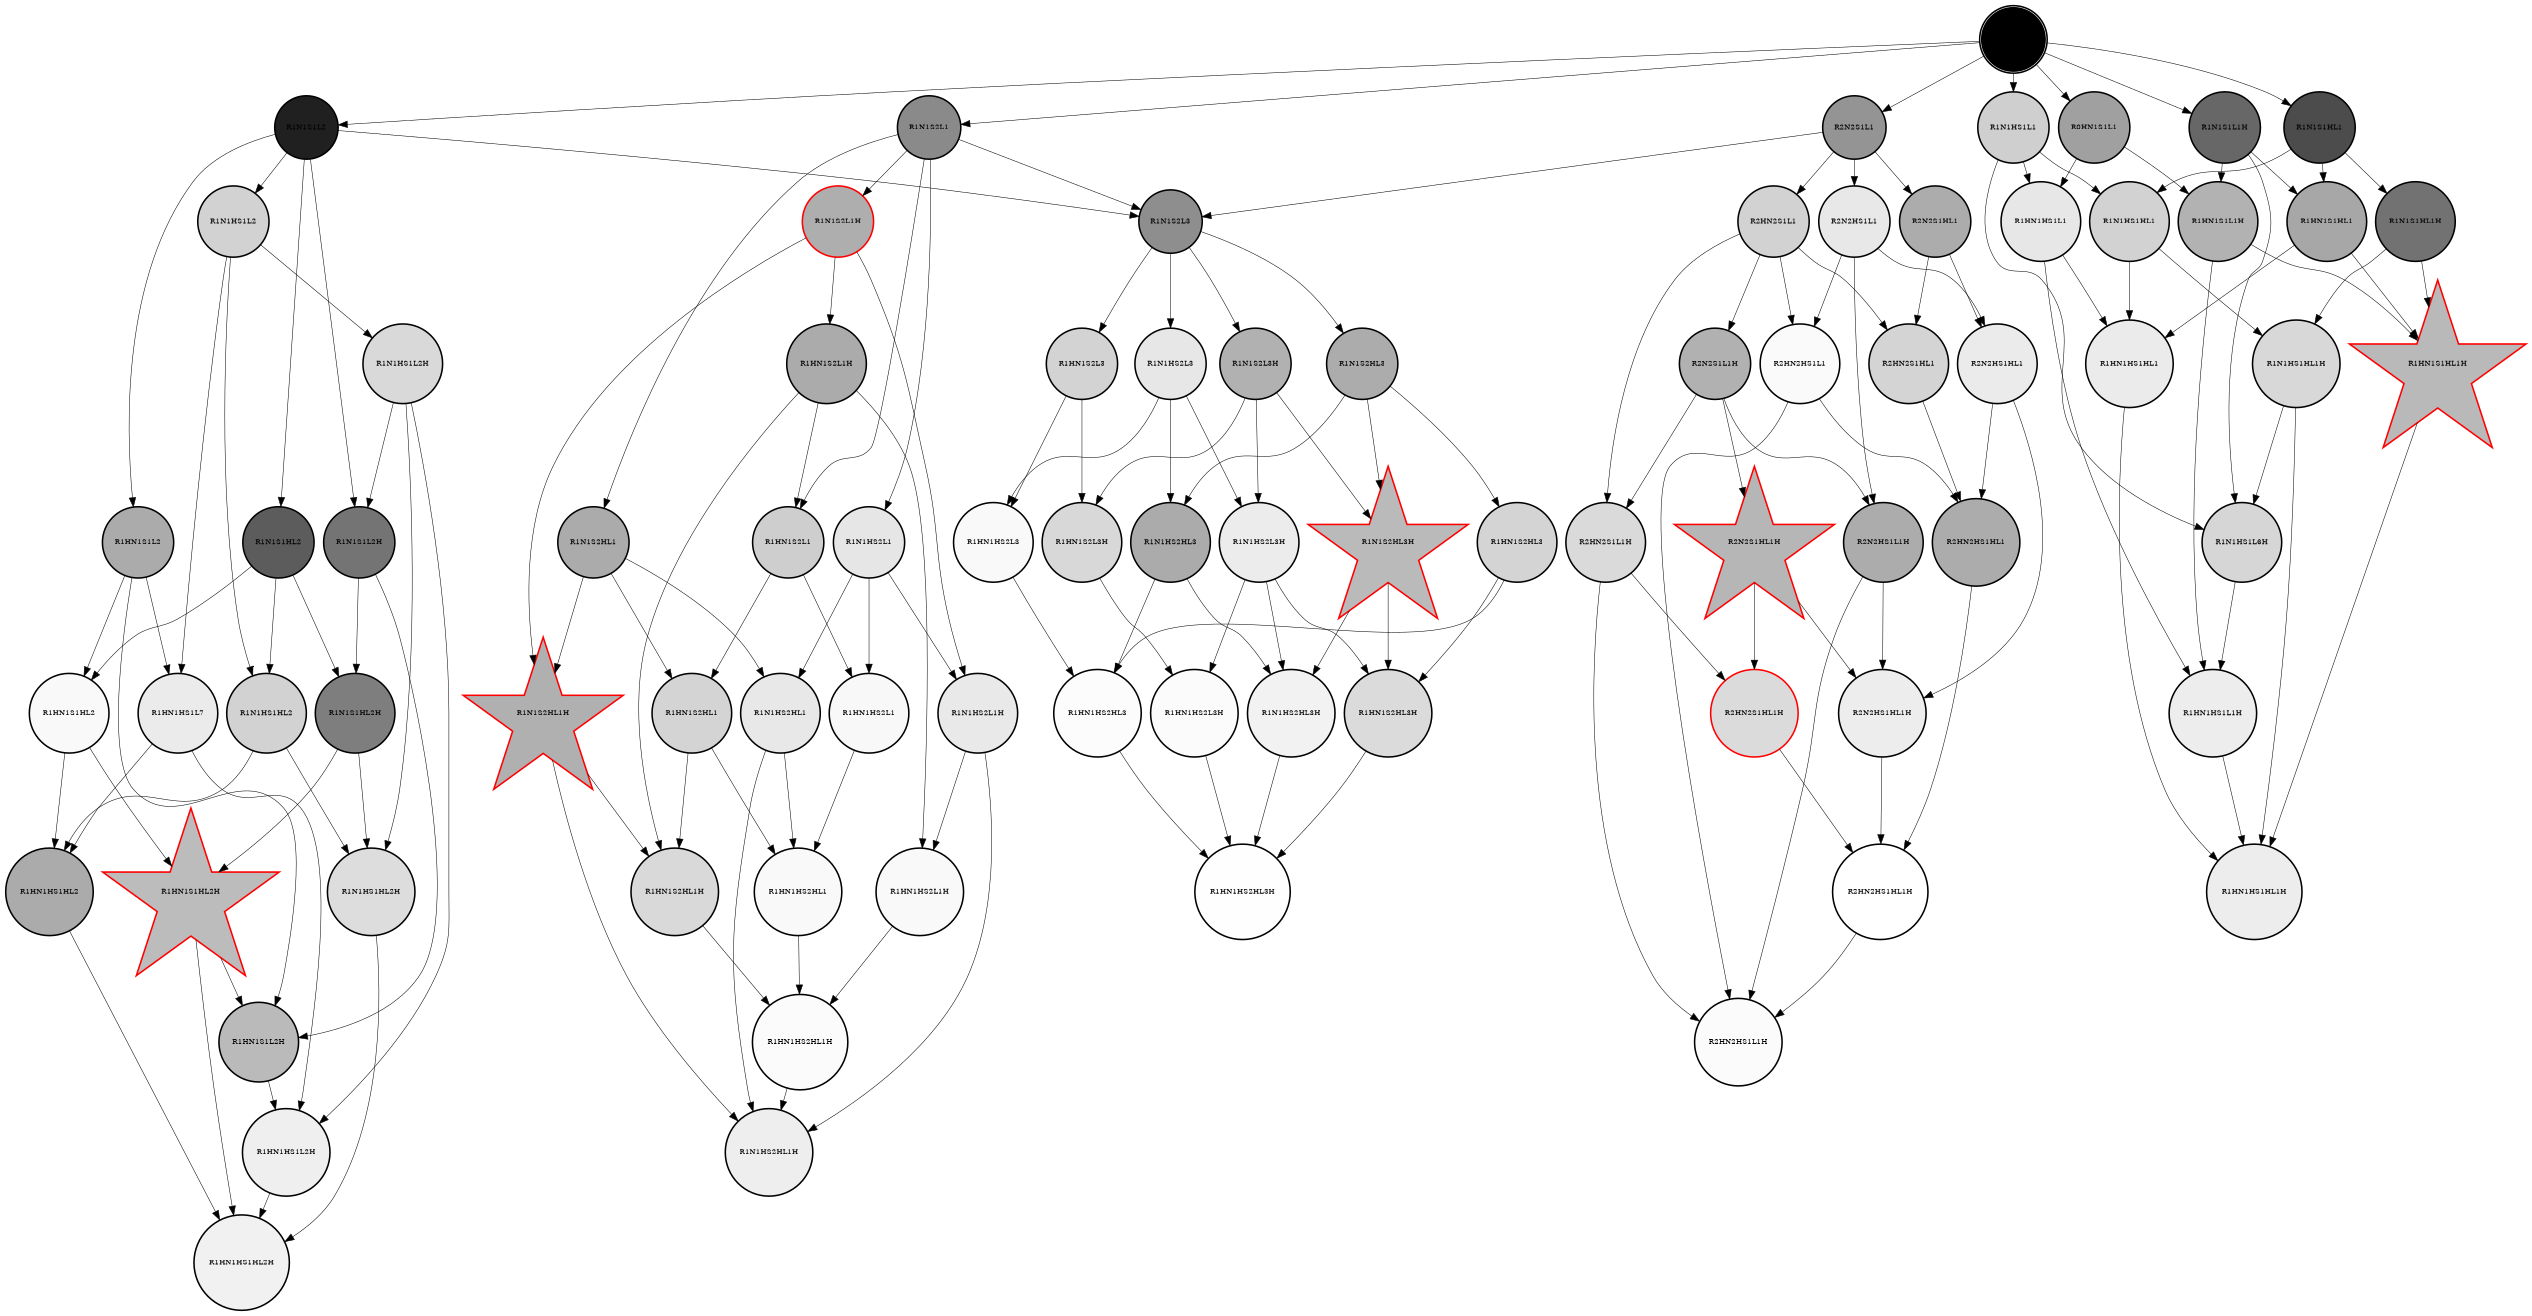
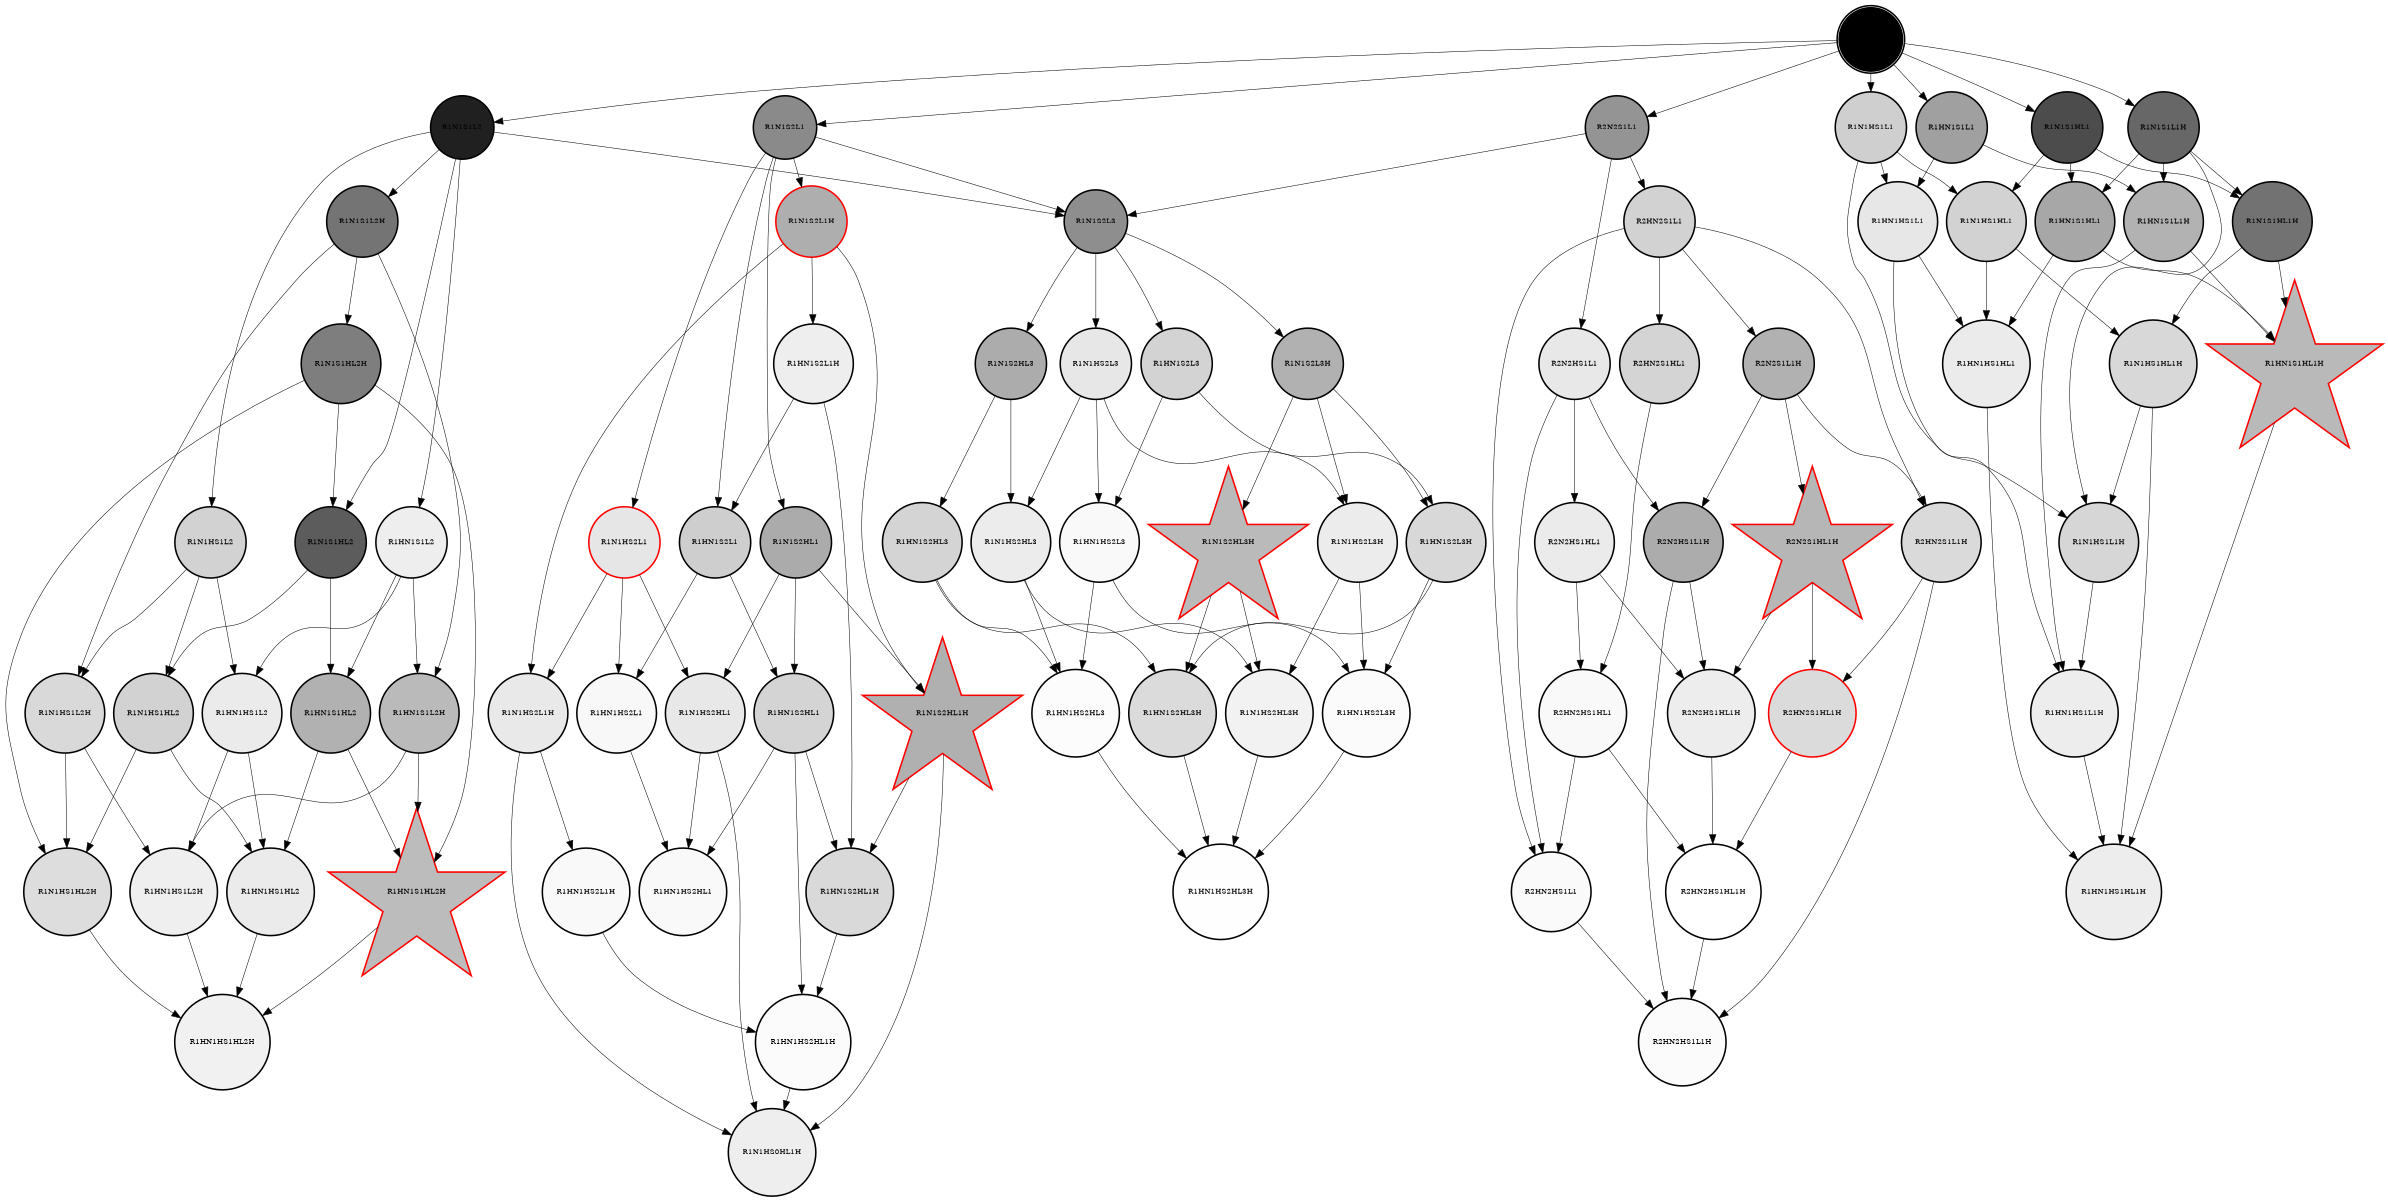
(2094, 127) -> (1952, 127)
none -> (2213, 170)
(1935, 222) -> none
(827, 364) -> (814, 364)
(1373, 440) -> none
(382, 451) -> (184, 440)
(1882, 455) -> (1567, 800)
(138, 542) -> (412, 542)
(869, 542) -> (624, 542)
(1171, 542) -> (1011, 542)
(1976, 542) -> (1583, 713)
(2242, 542) -> (2099, 542)
(926, 605) -> none
(314, 622) -> (336, 450)
(1313, 625) -> (1317, 629)
none -> (1225, 629)
(69, 713) -> (331, 713)
(178, 713) -> (242, 713)
(49, 892) -> (271, 892)
(799, 960) -> (798, 869)
(230, 978) -> (418, 778)
(769, 1152) -> (772, 1152)
